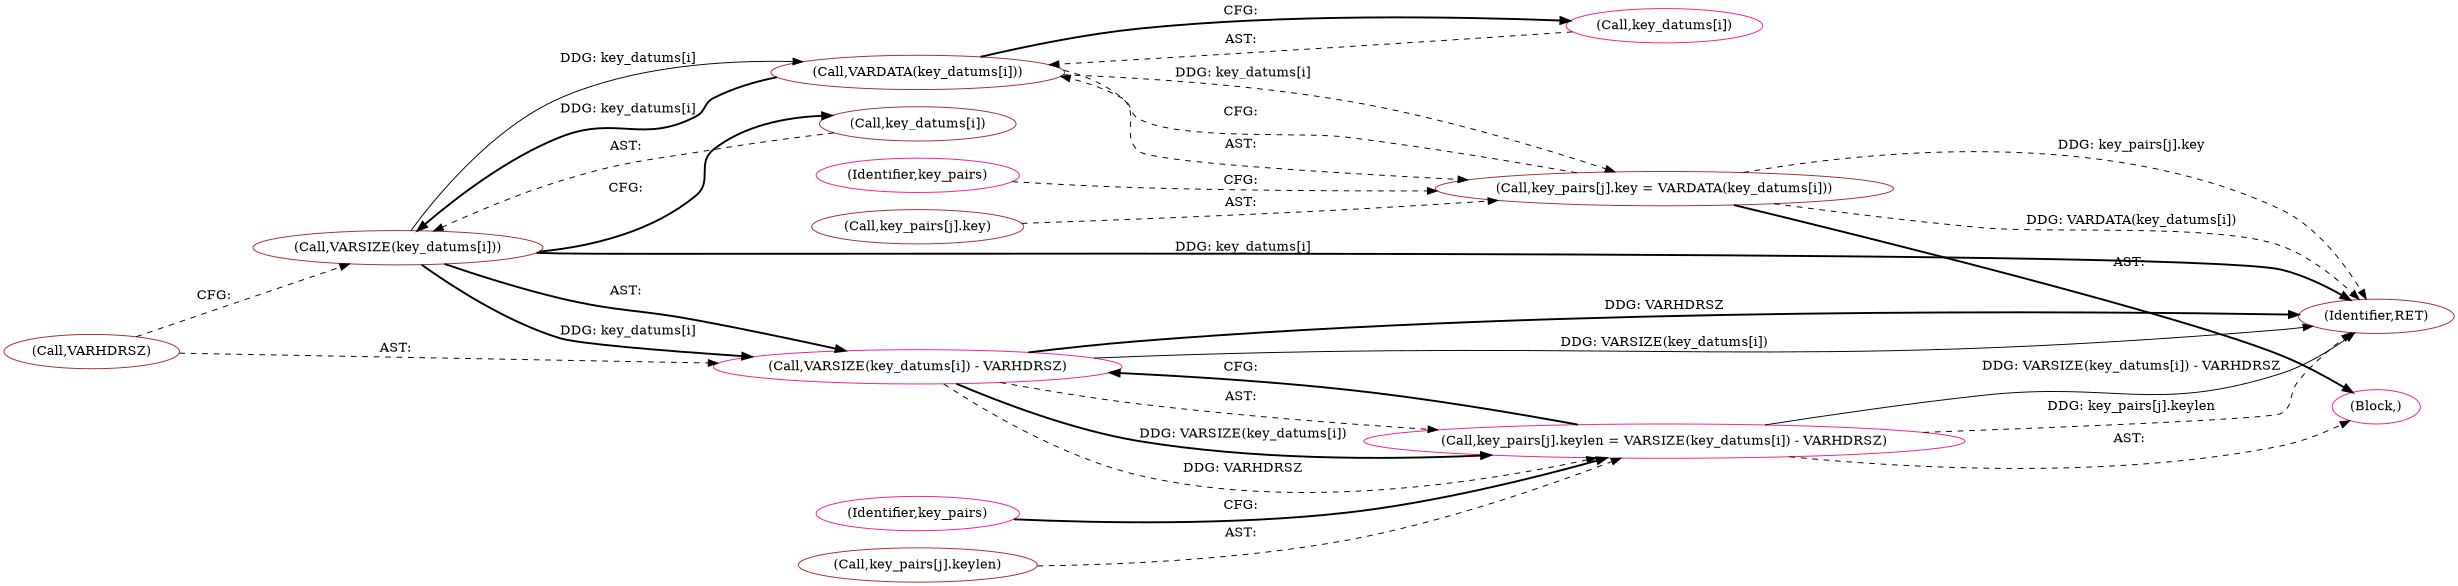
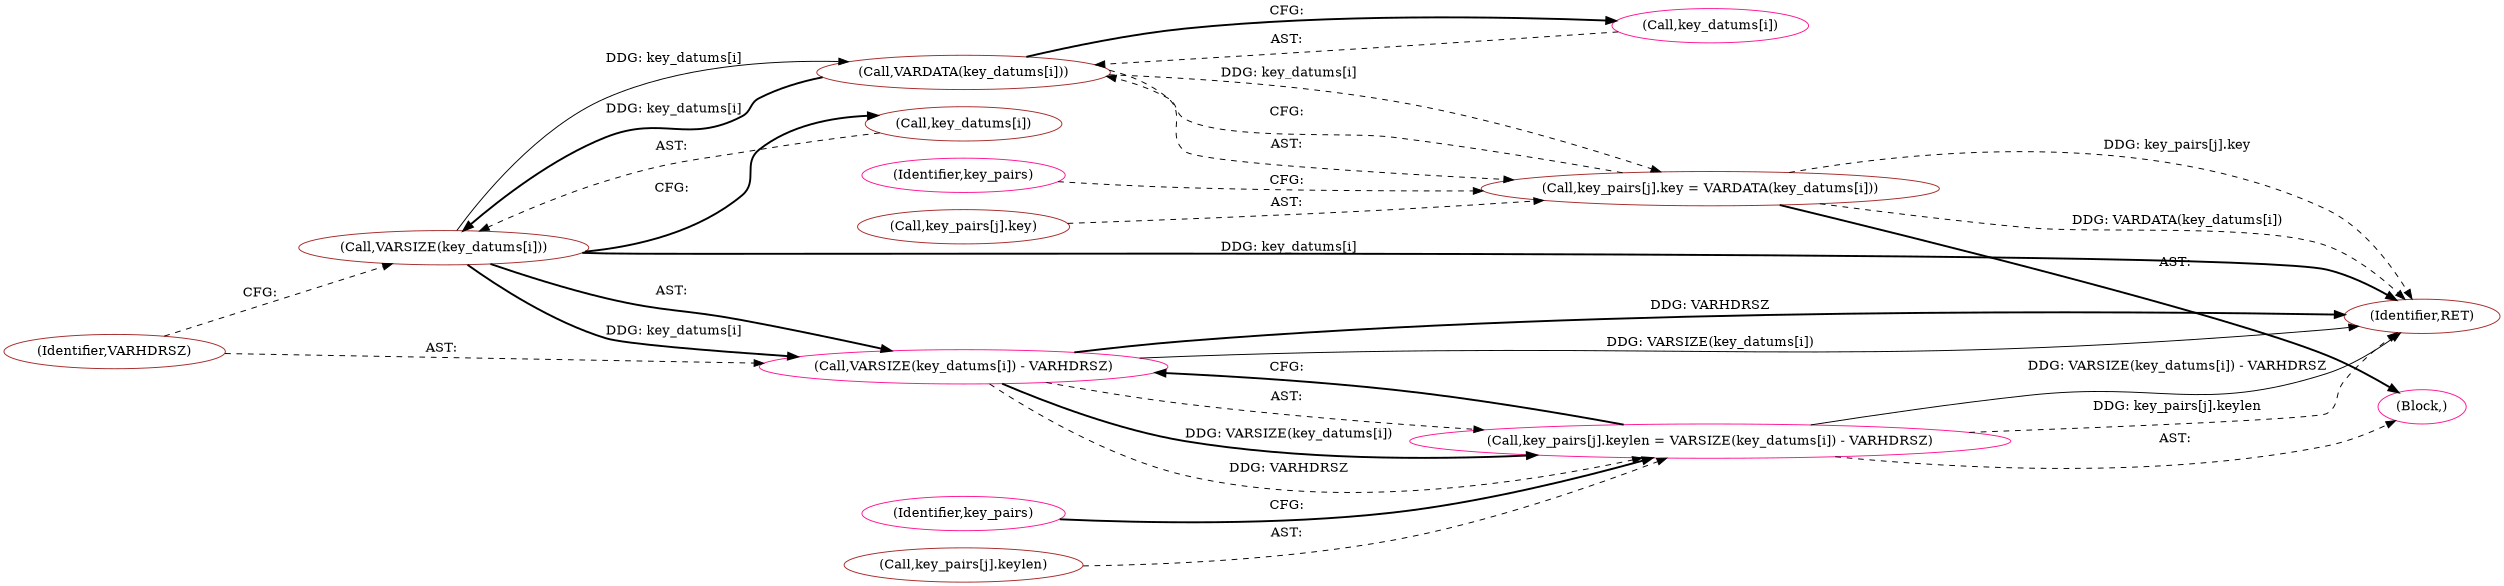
(92, 352) -> (115, 352)
